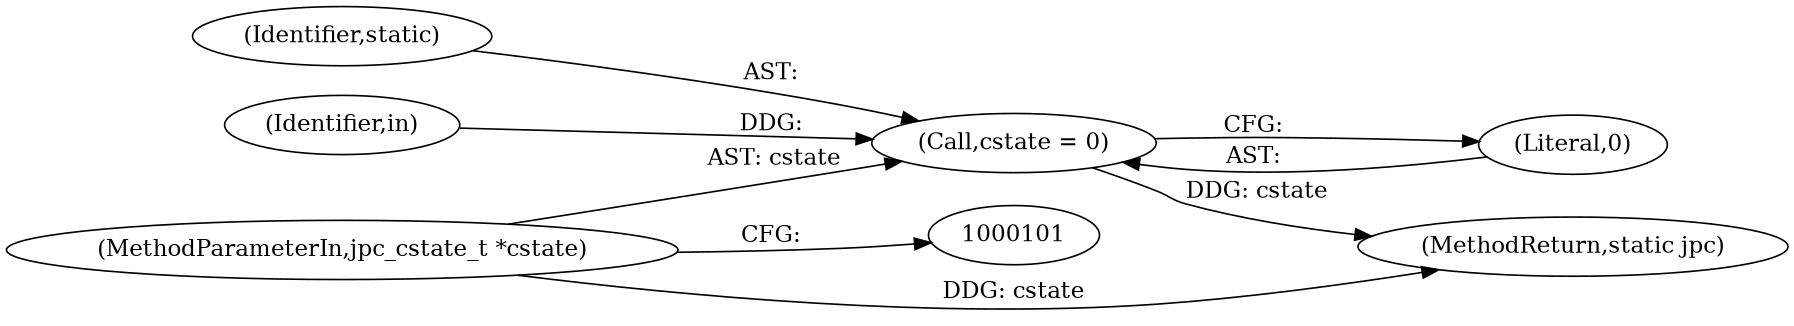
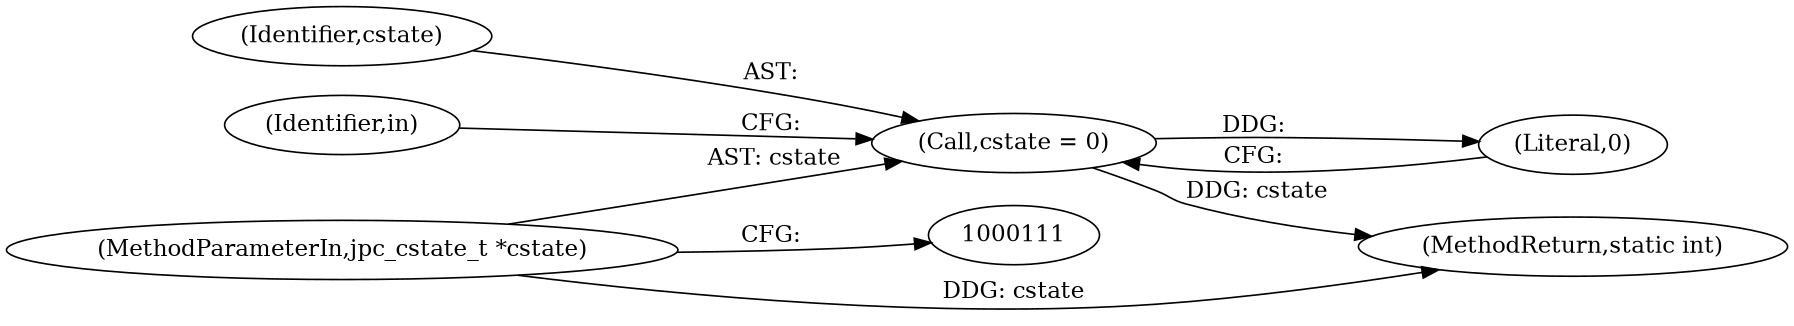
(342, 36) -> (342, 36)
(775, 124) -> (775, 124)
(1257, 126) -> (1257, 126)
(1257, 157) -> (1257, 157)
(1014, 235) -> (1014, 235)
(1573, 247) -> (1573, 247)
